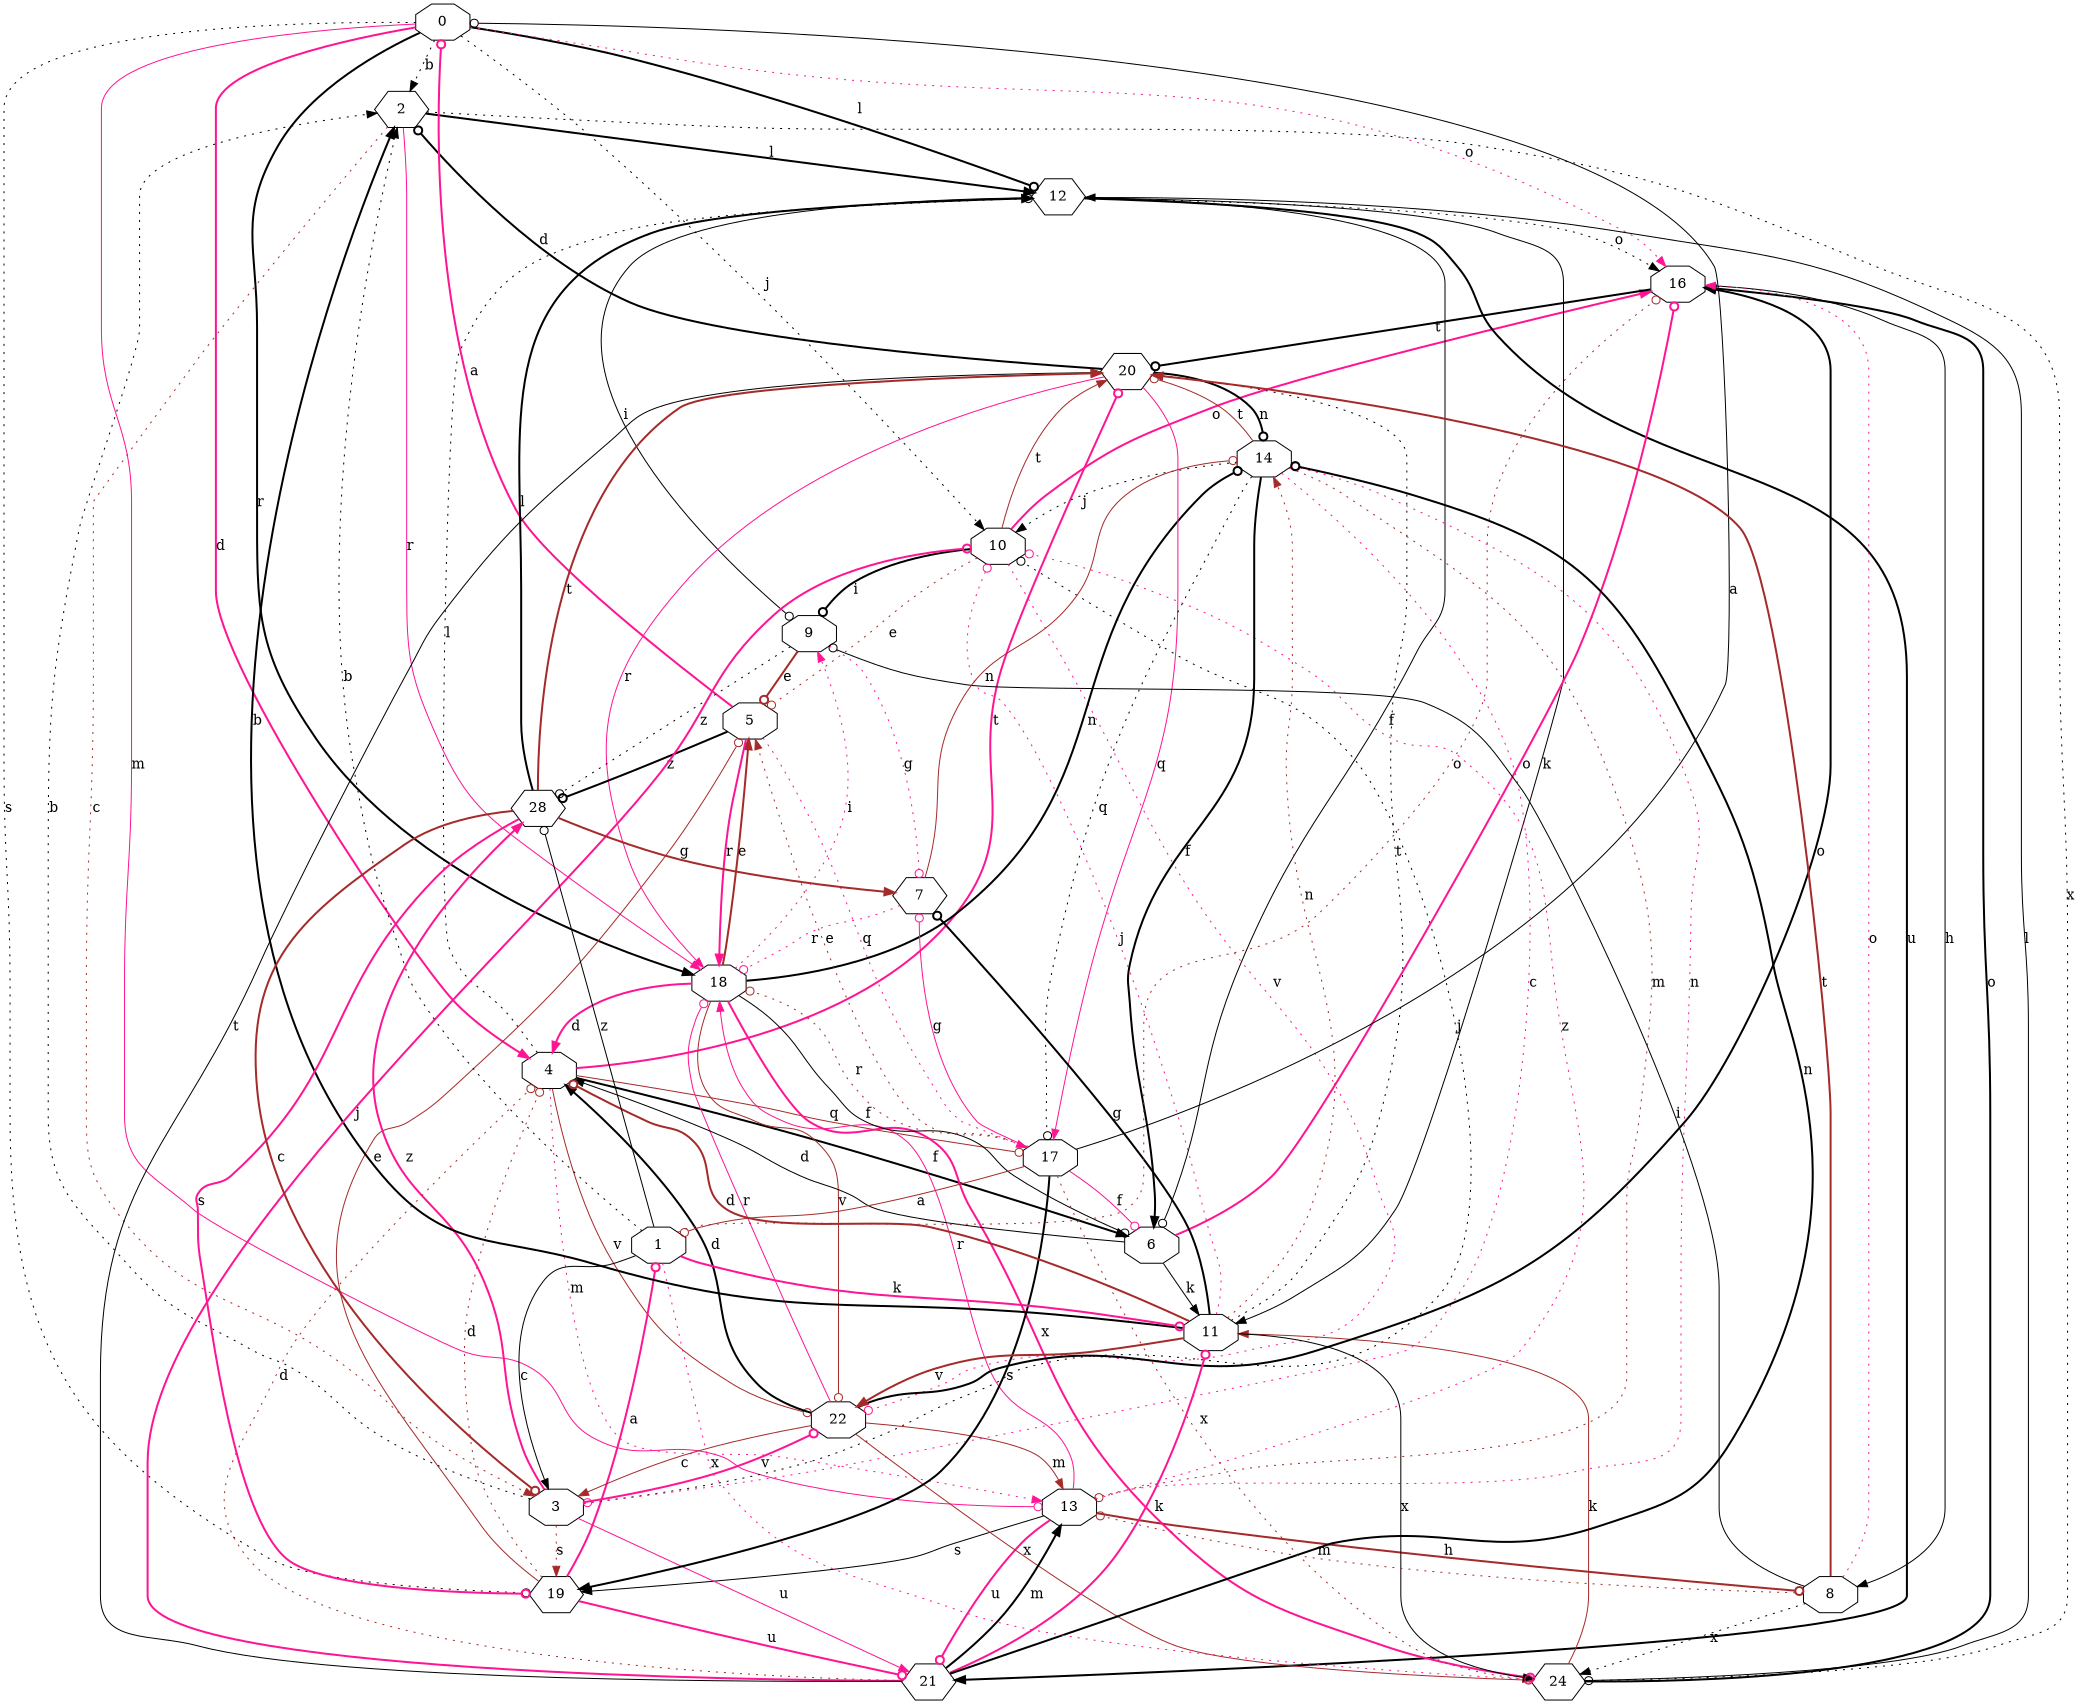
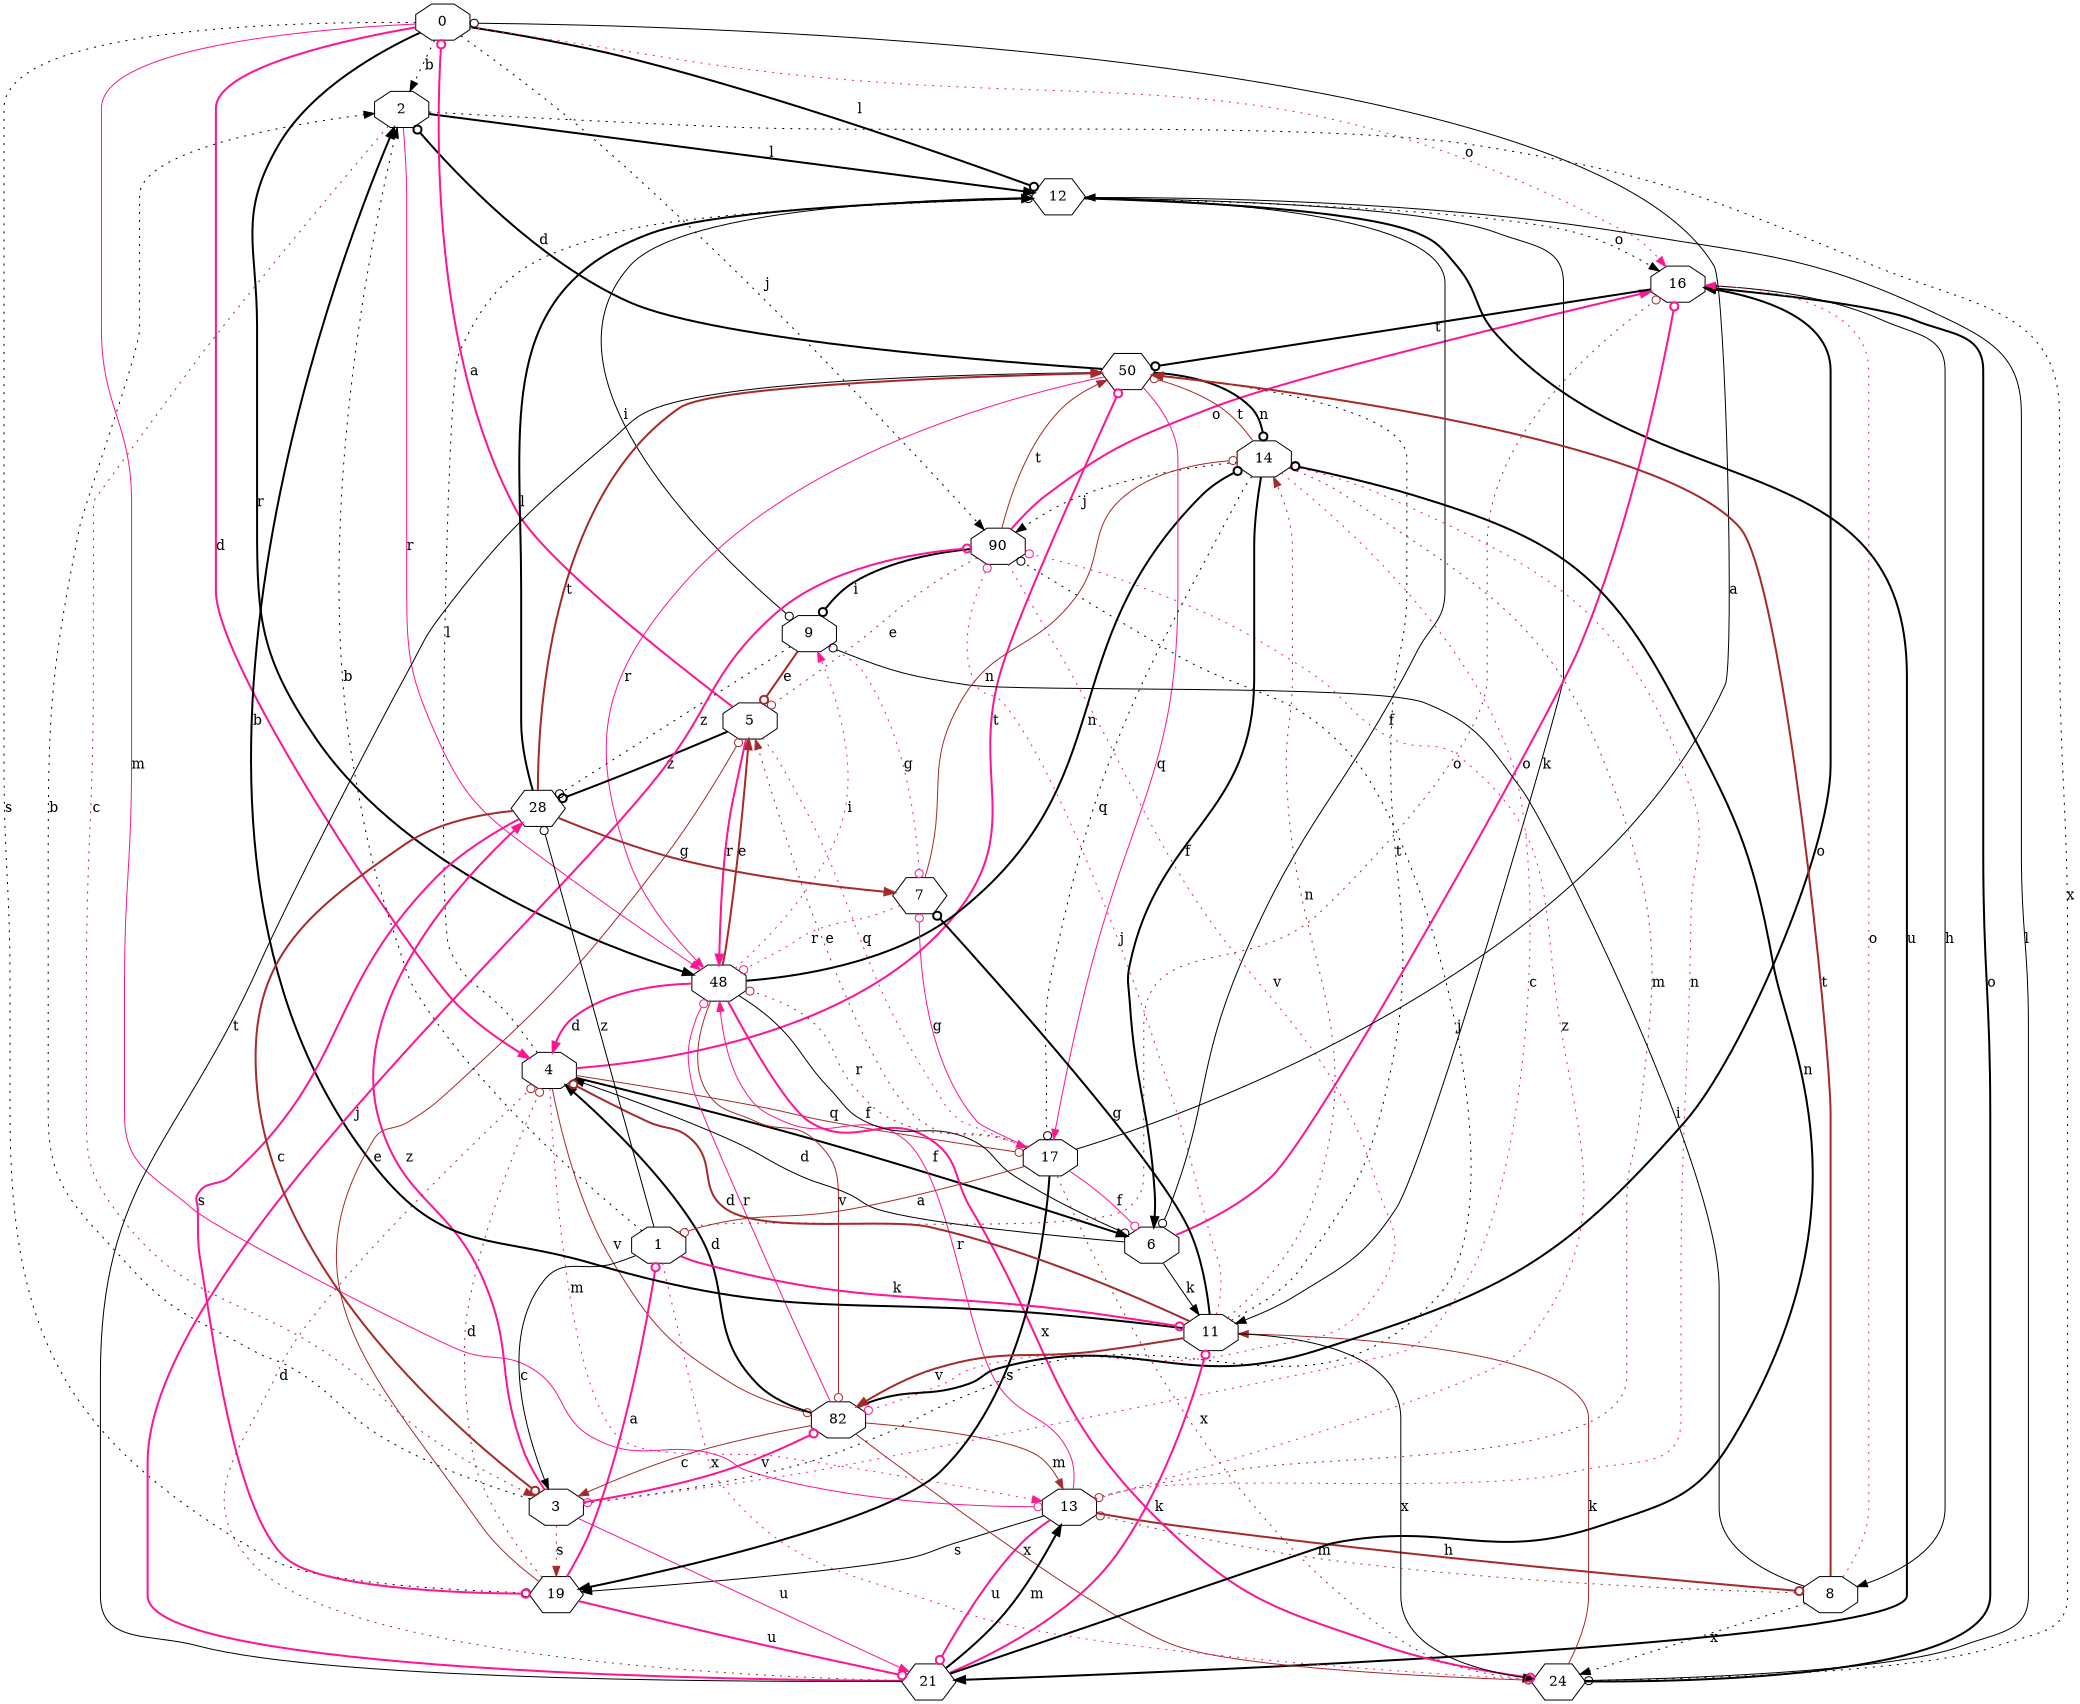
(402, 109) -> (402, 109)
(1128, 372) -> (1128, 372)
(998, 546) -> (998, 546)
(719, 983) -> (719, 983)
(838, 1420) -> (838, 1420)
